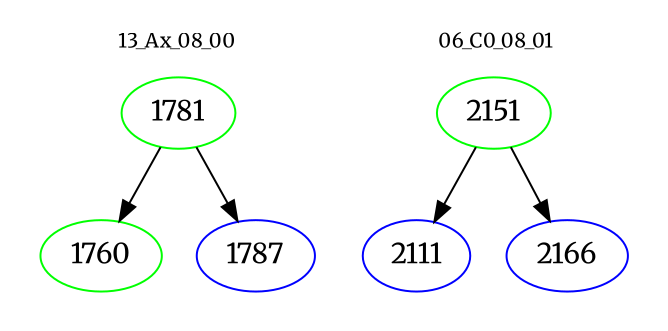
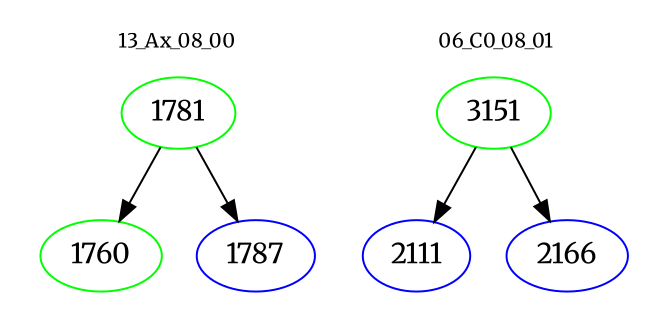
(494, 113) -> (494, 113)
